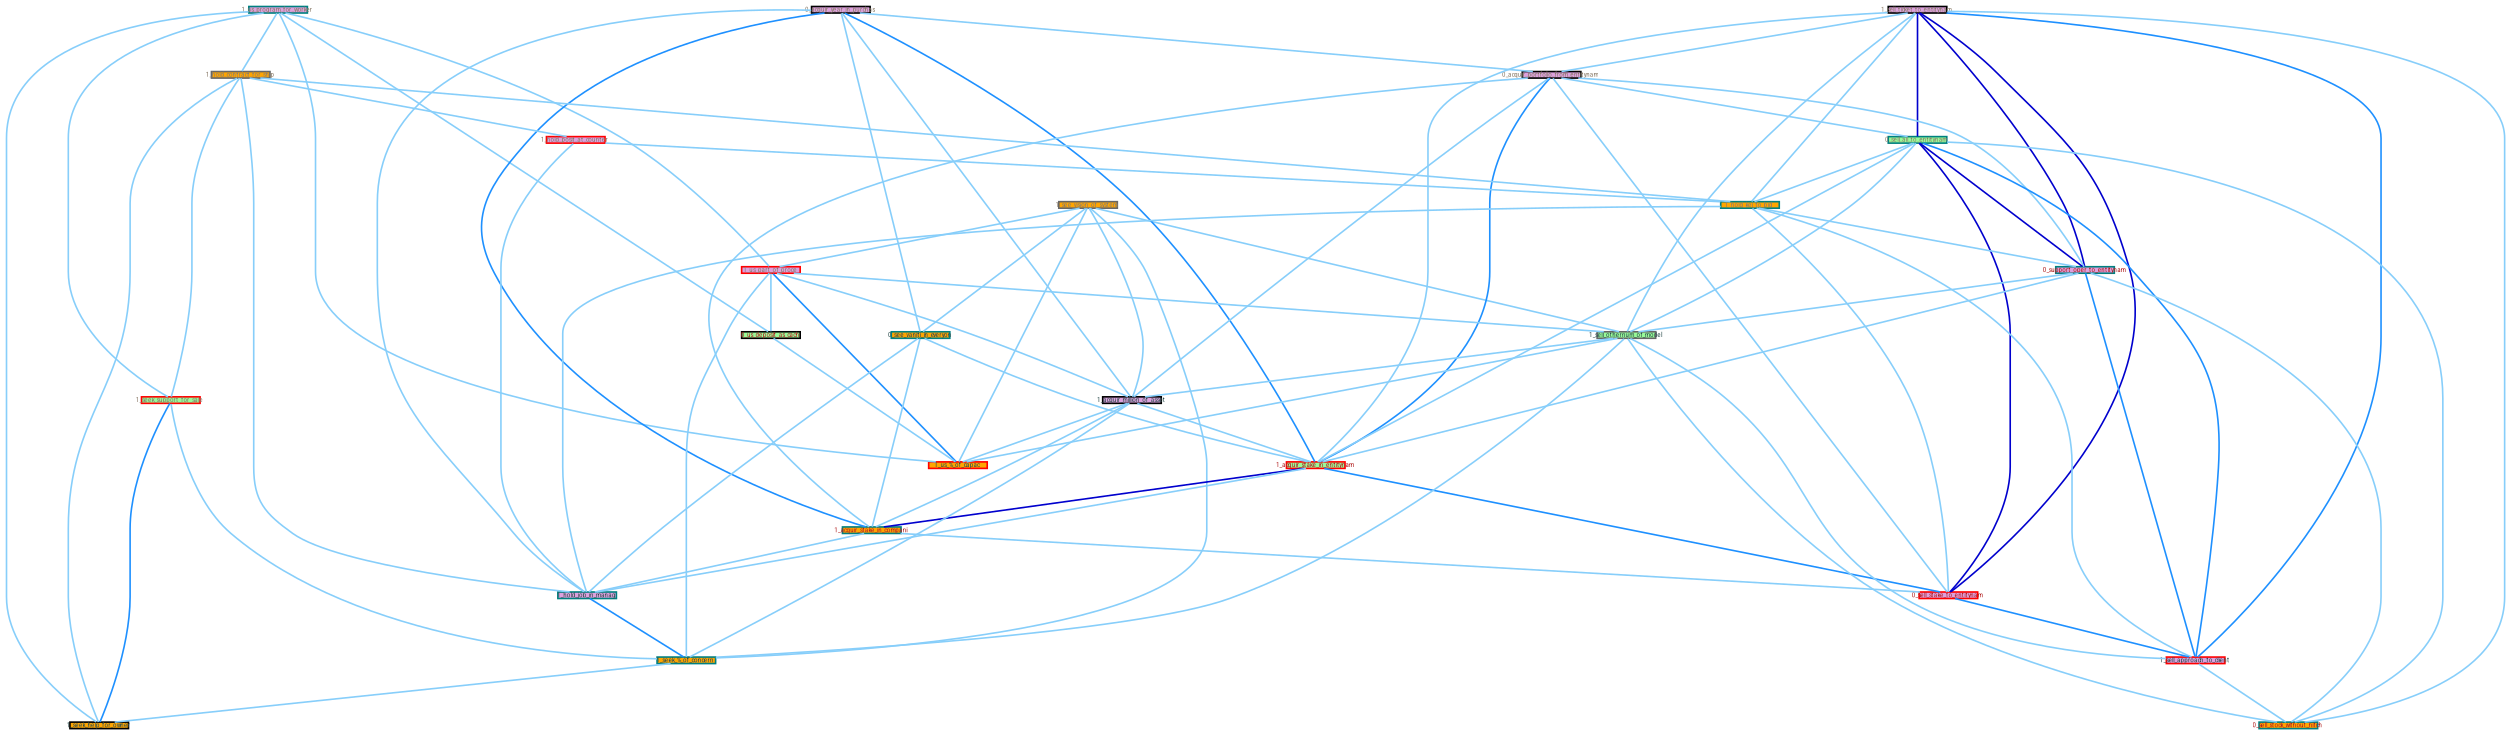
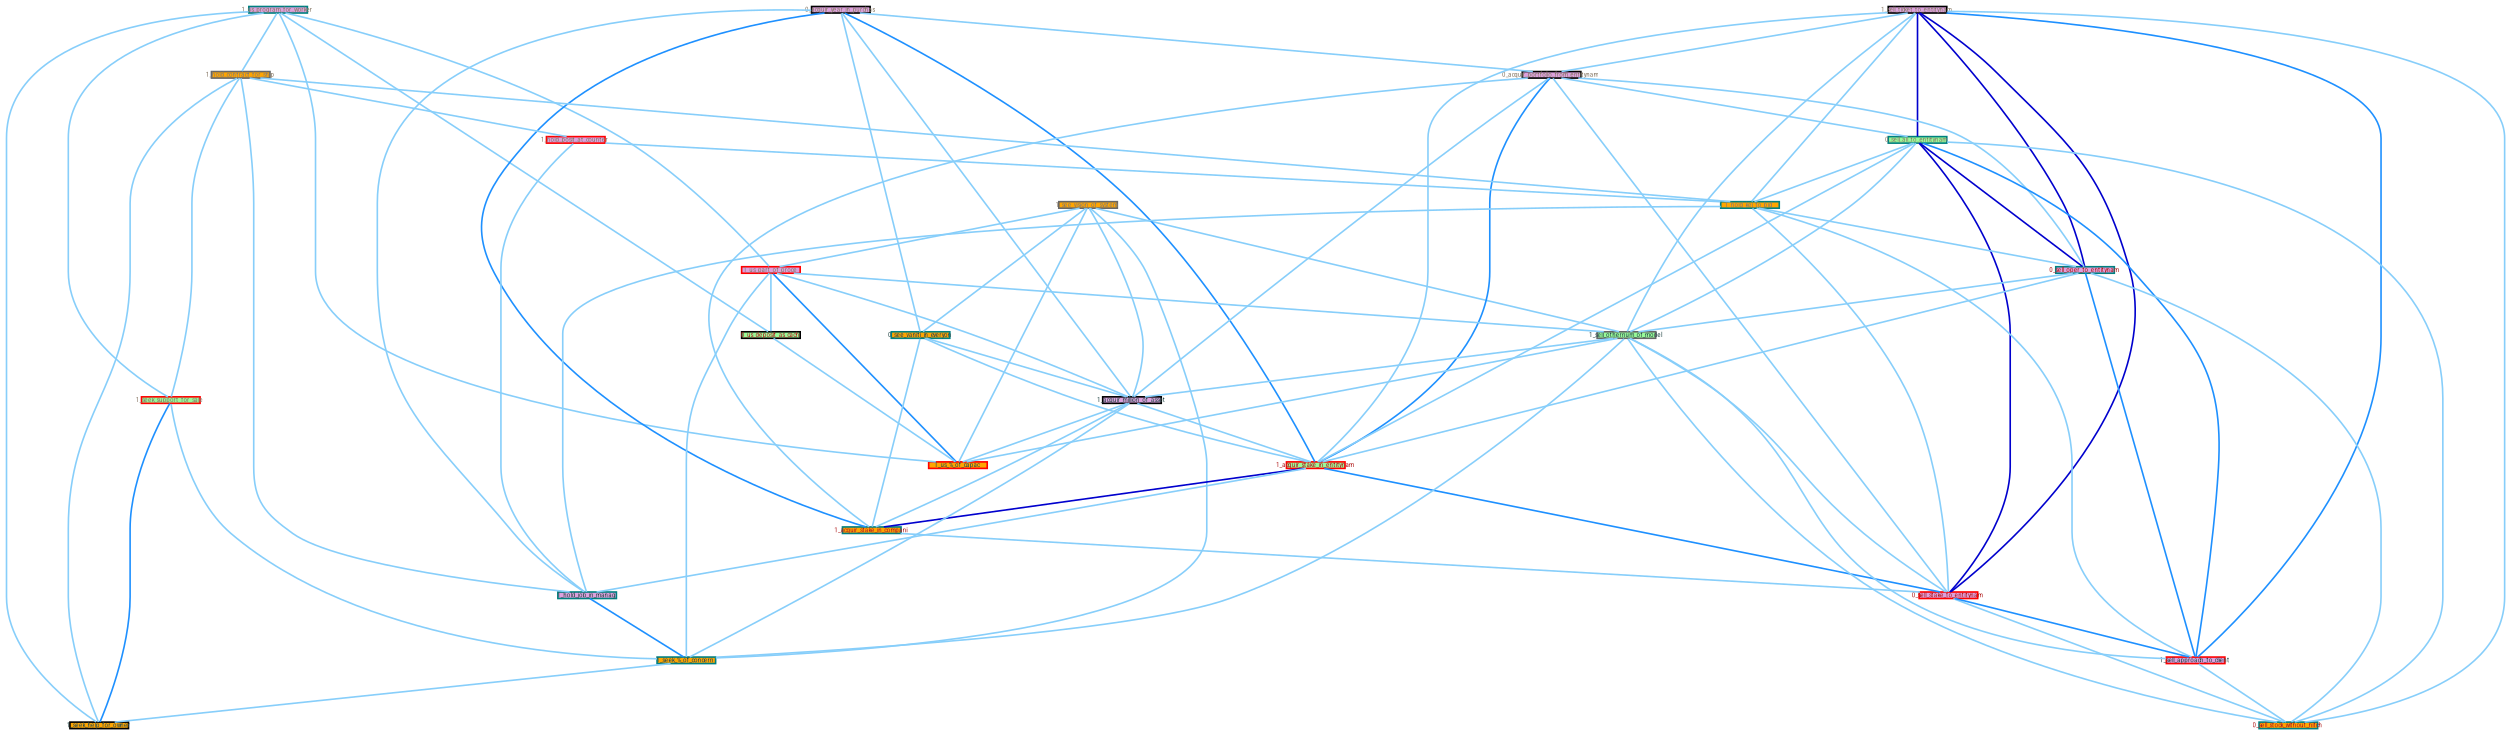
(2085, 270) -> (2085, 270)
(750, 460) -> (1026, 368)
none -> (1805, 476)
(730, 563) -> none
none -> (2143, 670)
